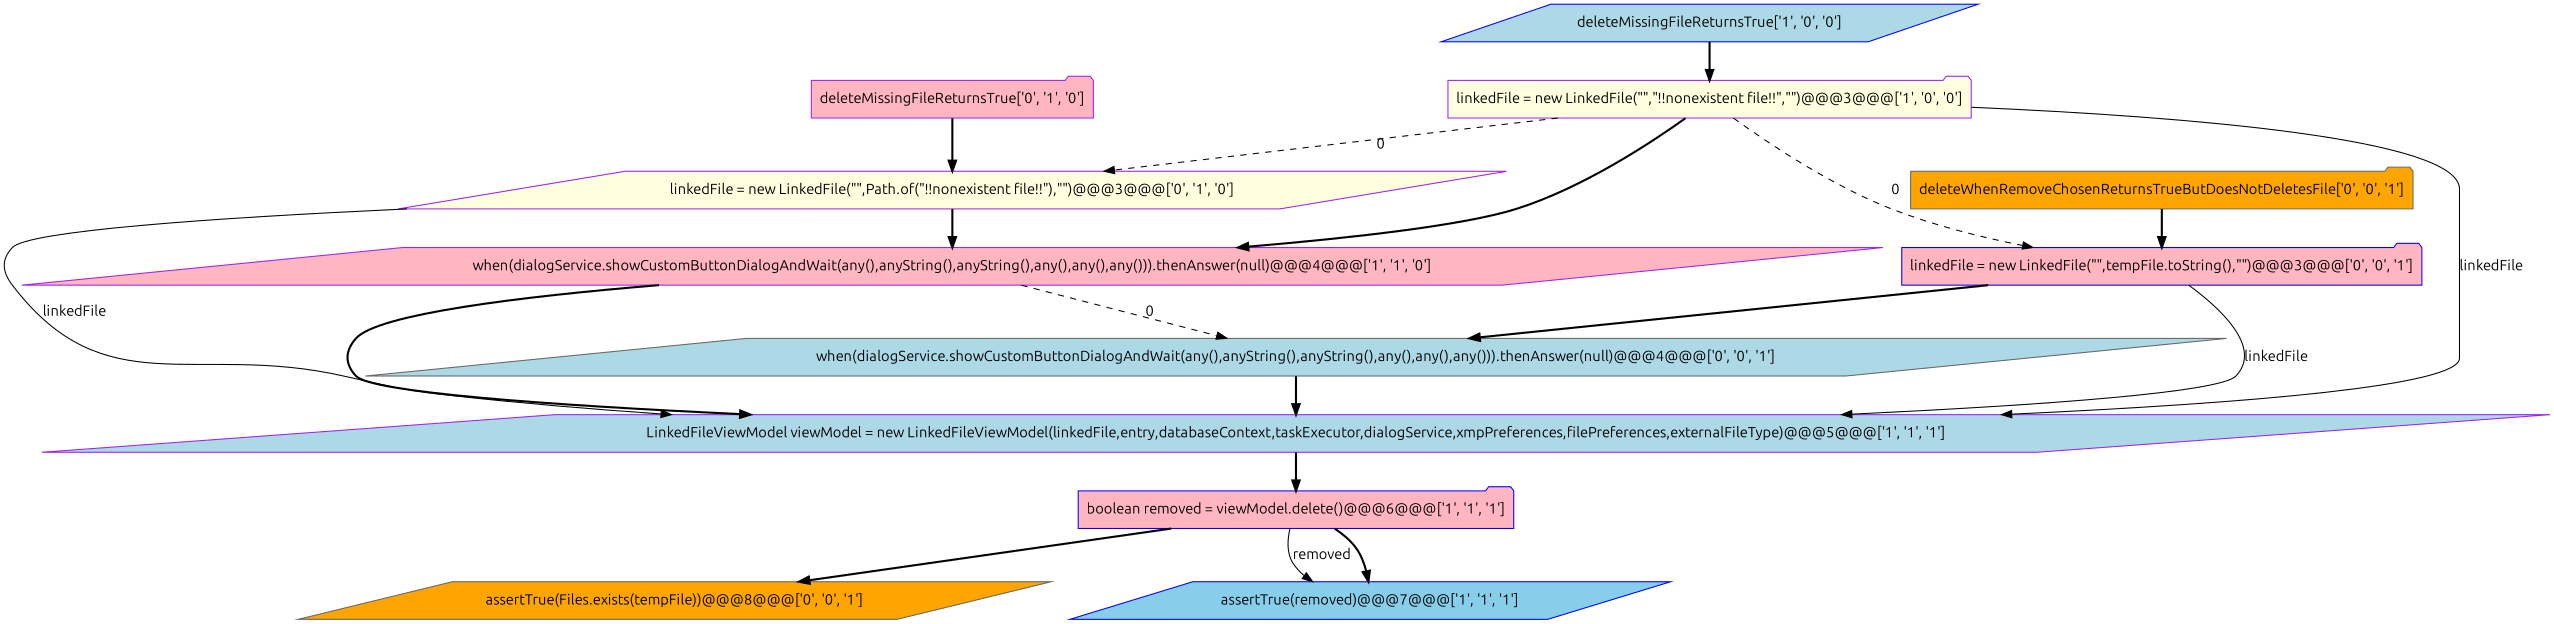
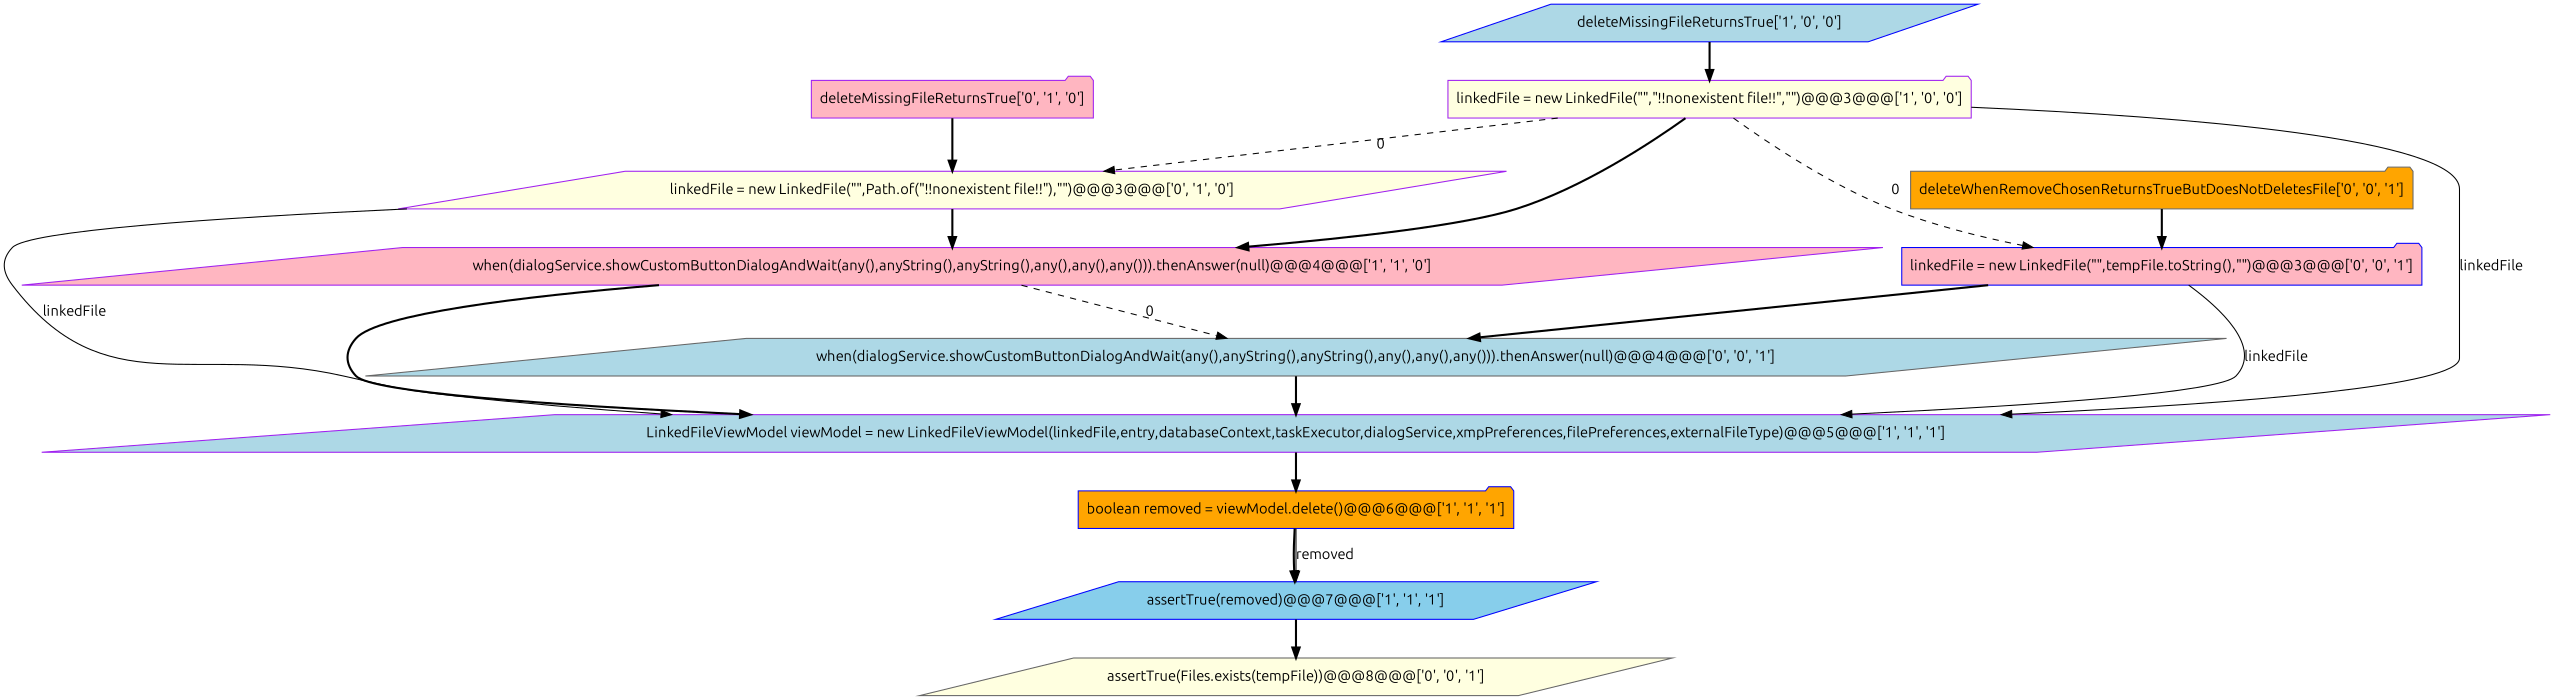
(1296, 510) -> (1296, 510)
(990, 554) -> (1296, 634)
(675, 601) -> (1296, 677)
